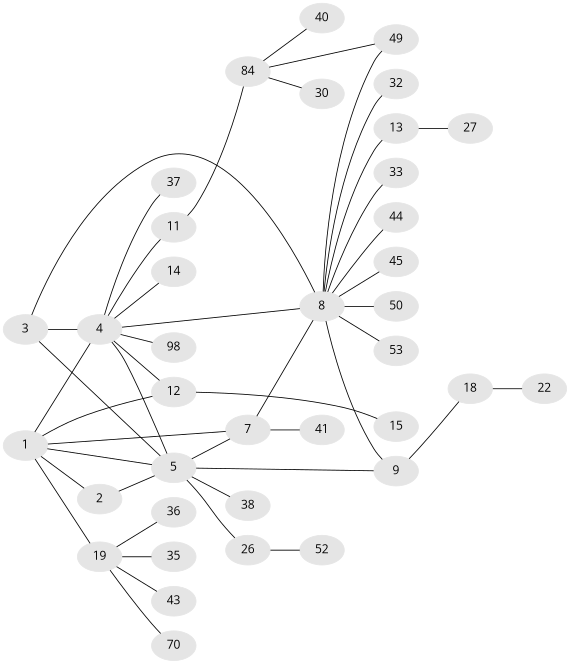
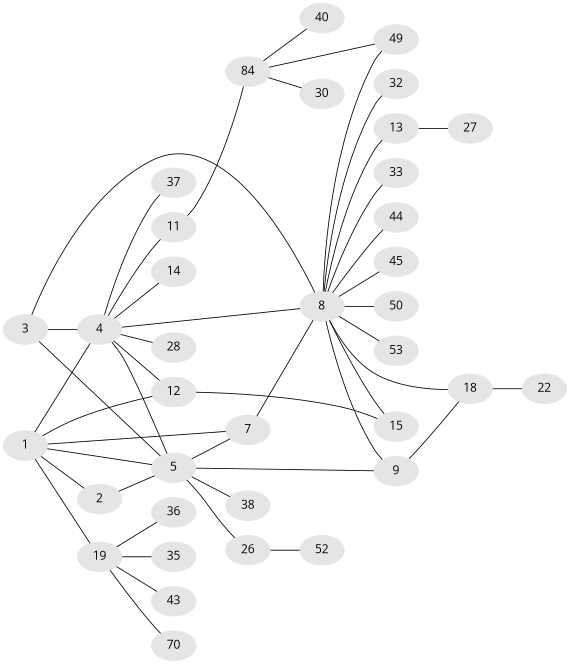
(174, 348) -> (174, 348)
none -> (355, 369)
none -> (377, 375)
(322, 430) -> none
